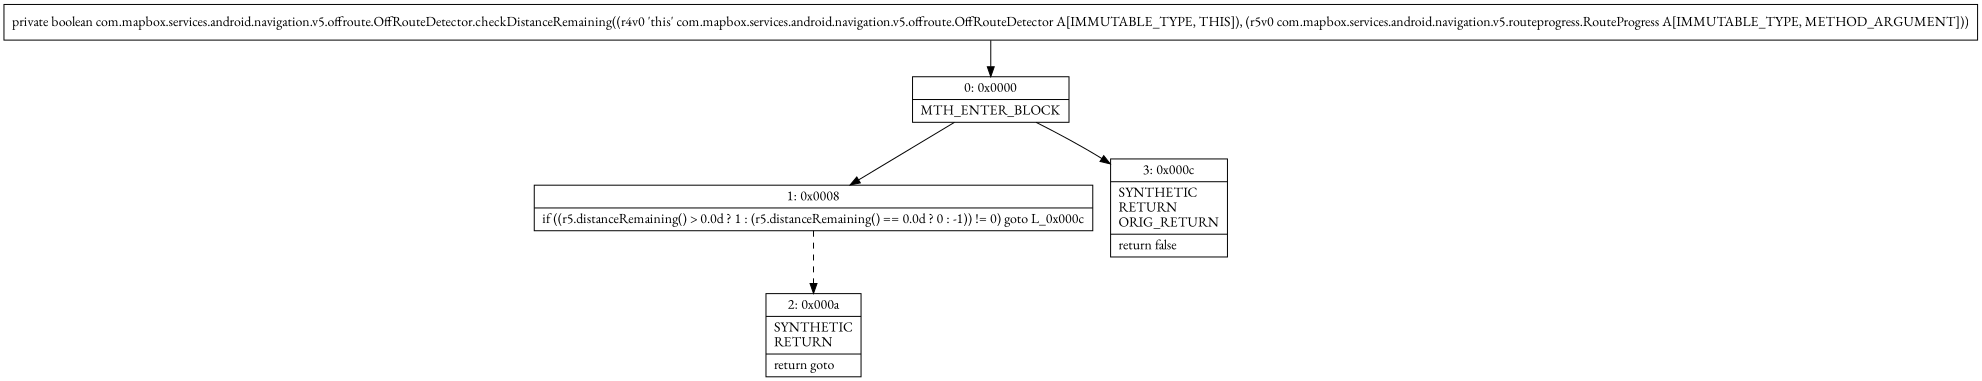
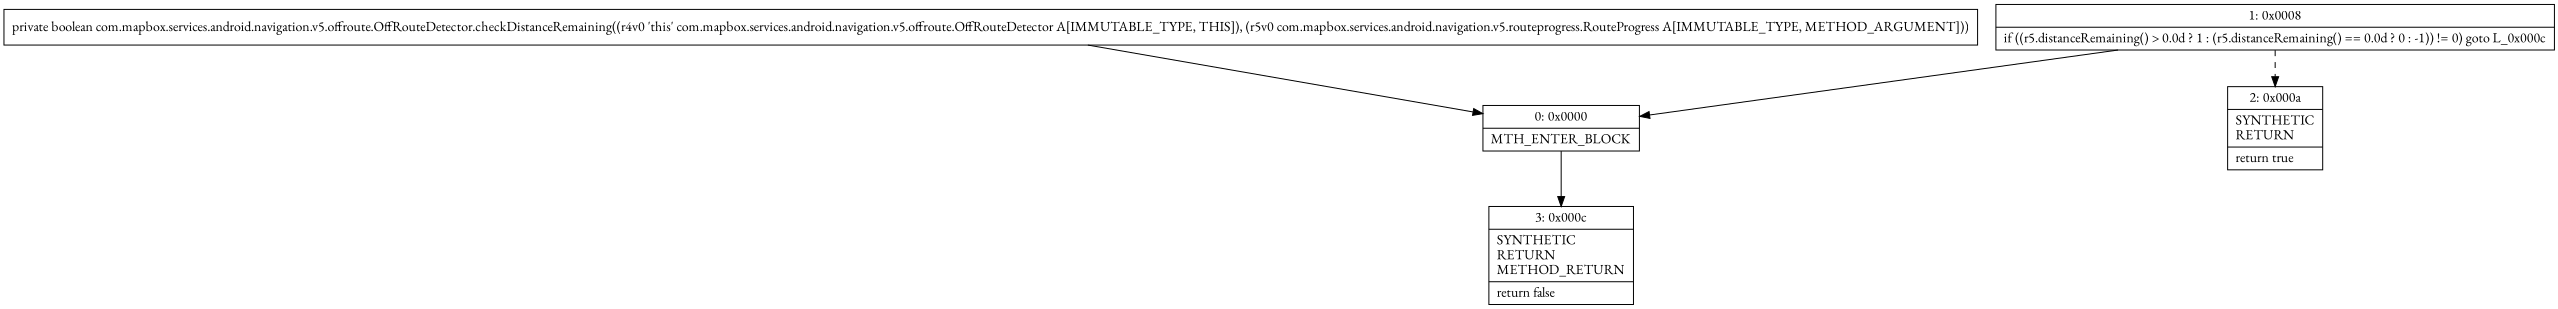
(907, 151) -> (1884, 82)
(1169, 222) -> (1561, 270)
(804, 365) -> (2265, 158)
